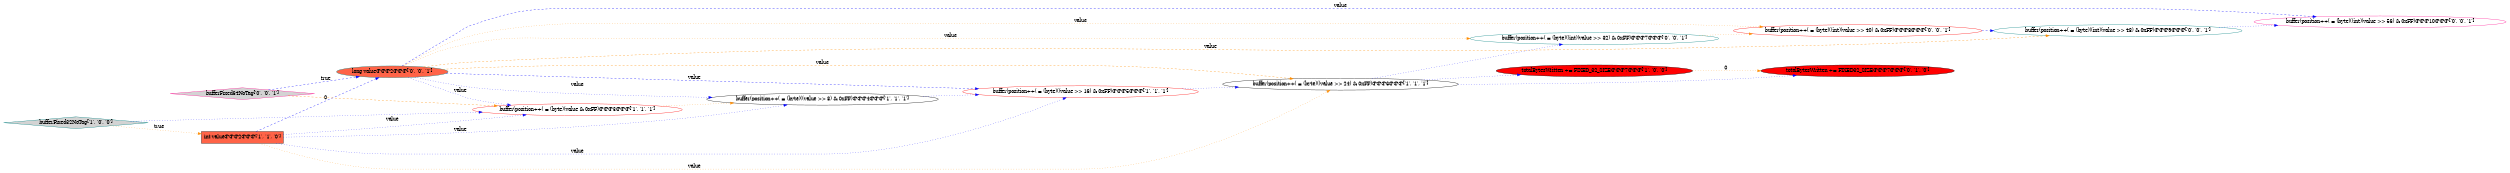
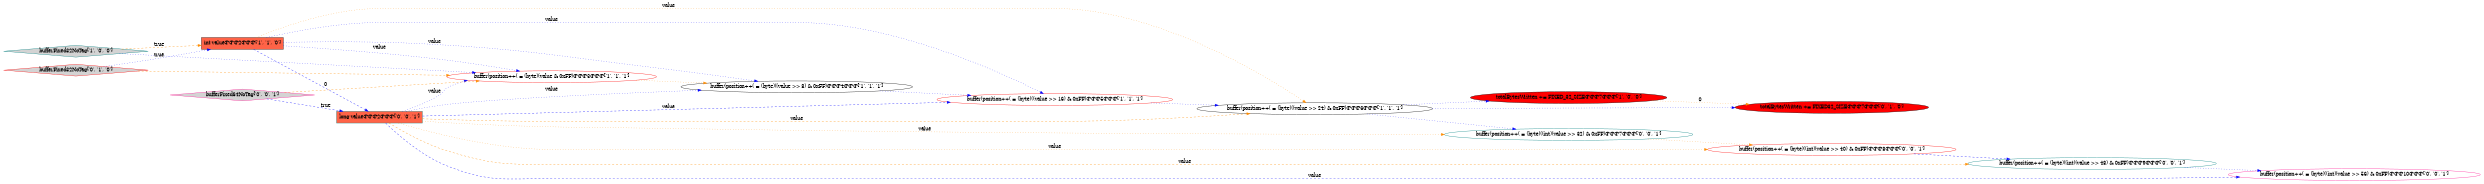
none -> (76, 70)
(392, 72) -> (379, 117)
(154, 130) -> (160, 47)
